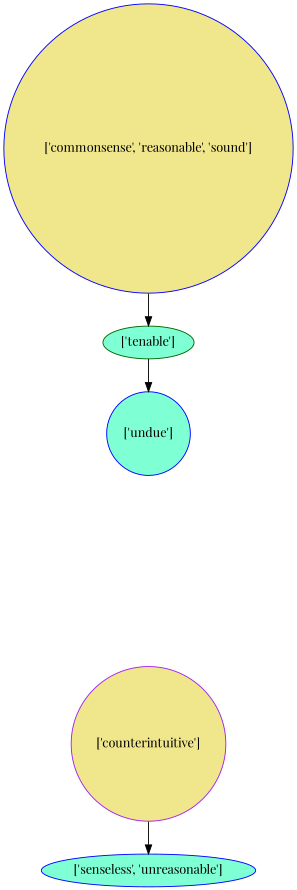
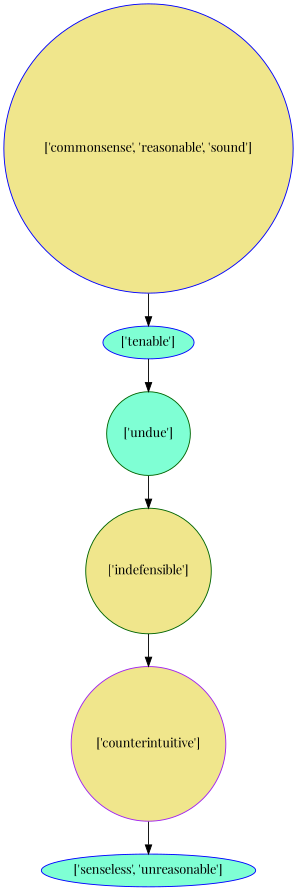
(149, 342) -> (149, 342)
(149, 434) -> (149, 434)
none -> (149, 571)
